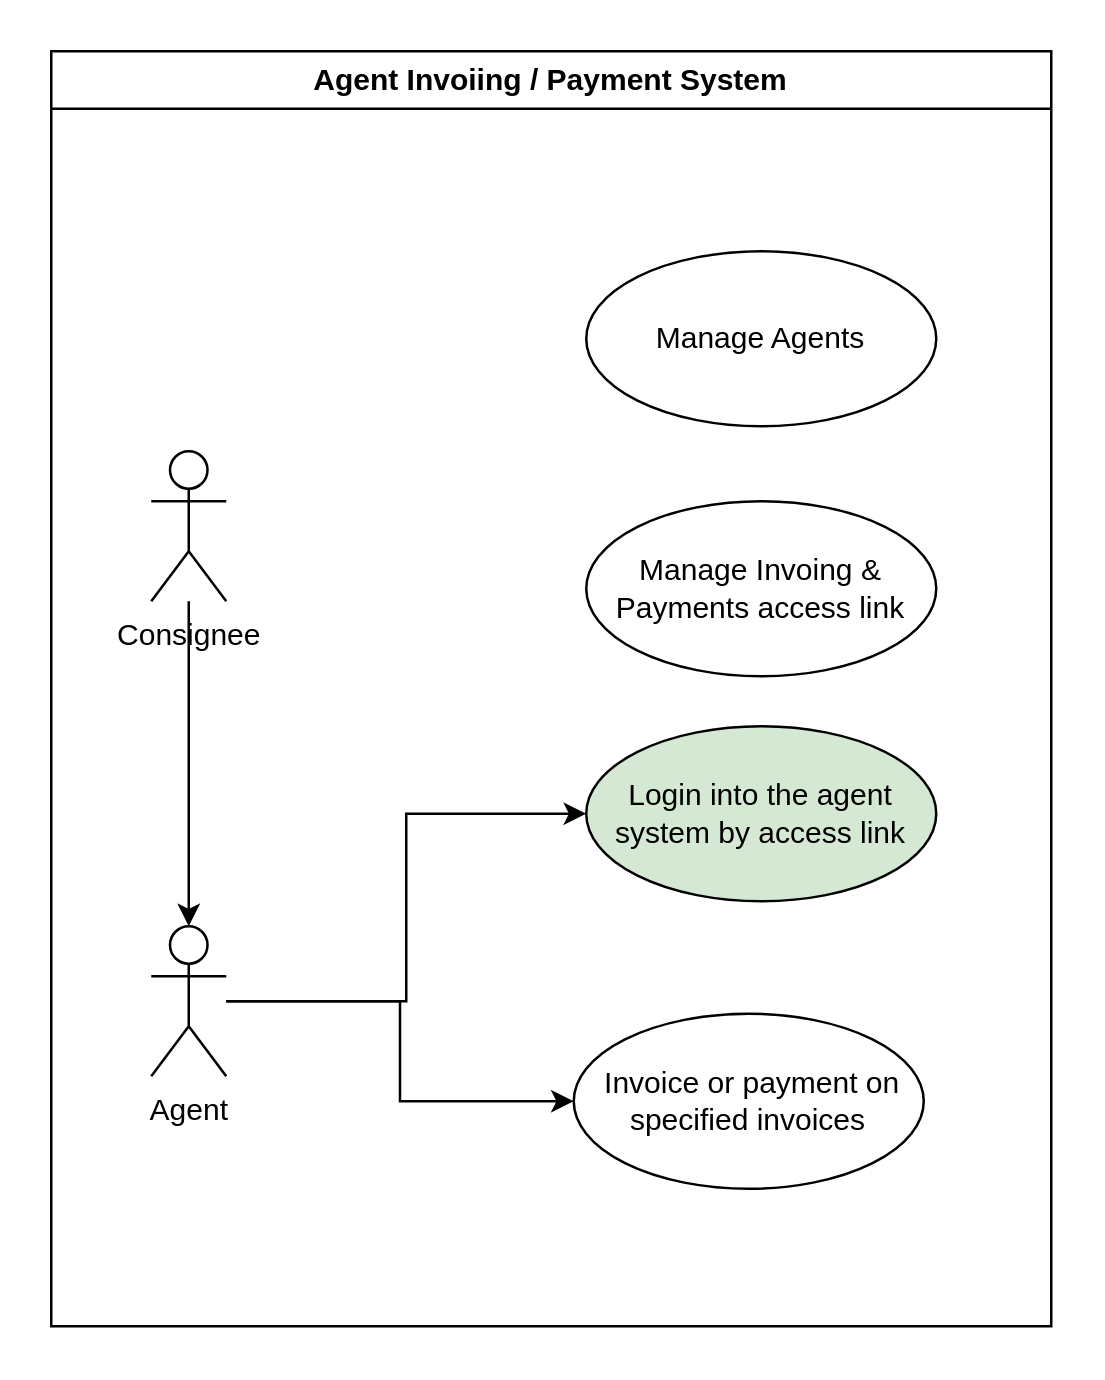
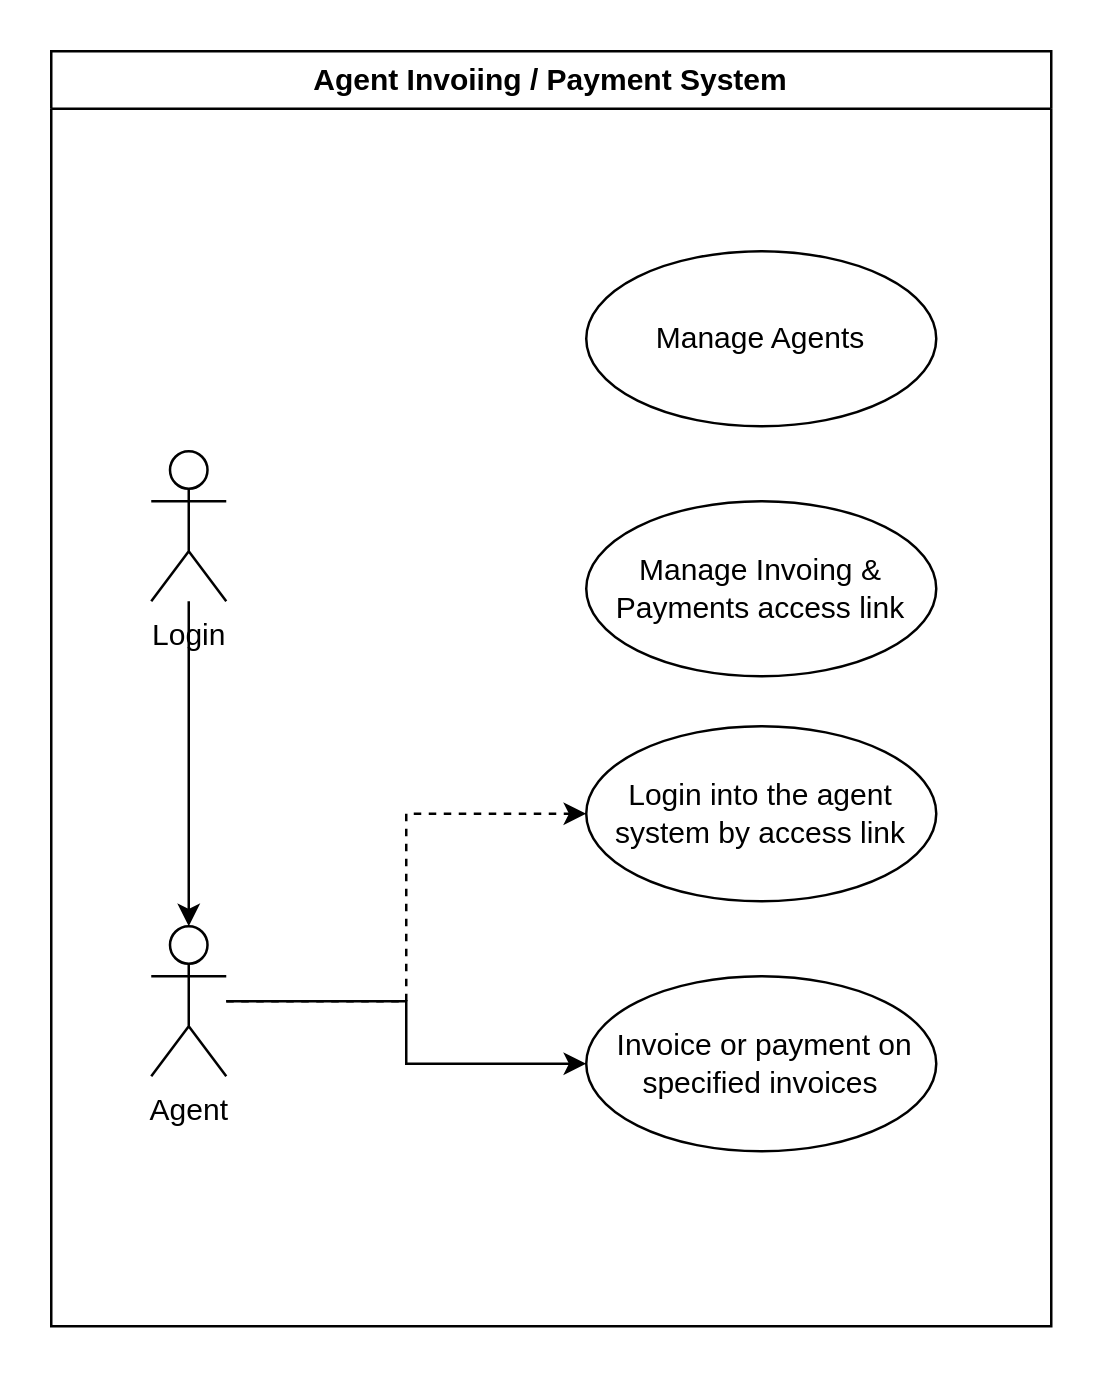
(190, 637) -> (190, 637)
(761, 814) -> (761, 814)
(406, 825) -> (406, 825)
(749, 1101) -> (761, 1064)
